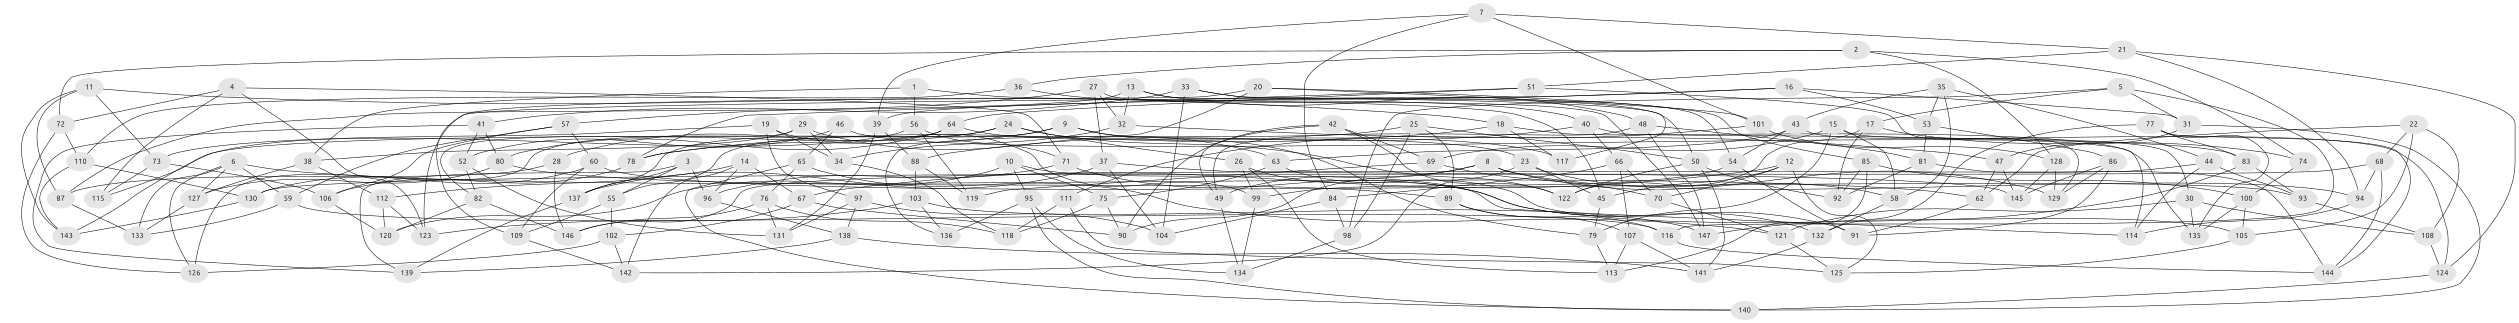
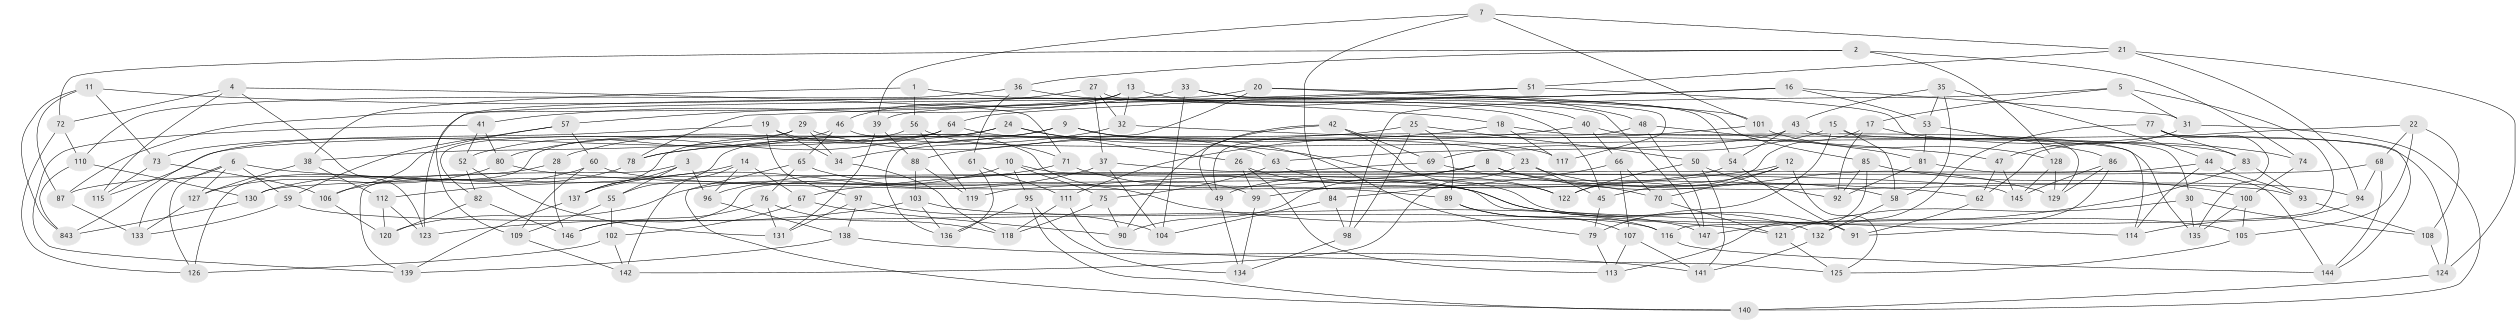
(1427, 99) -> (985, 106)
none -> (972, 162)
(67, 236) -> (67, 236)
